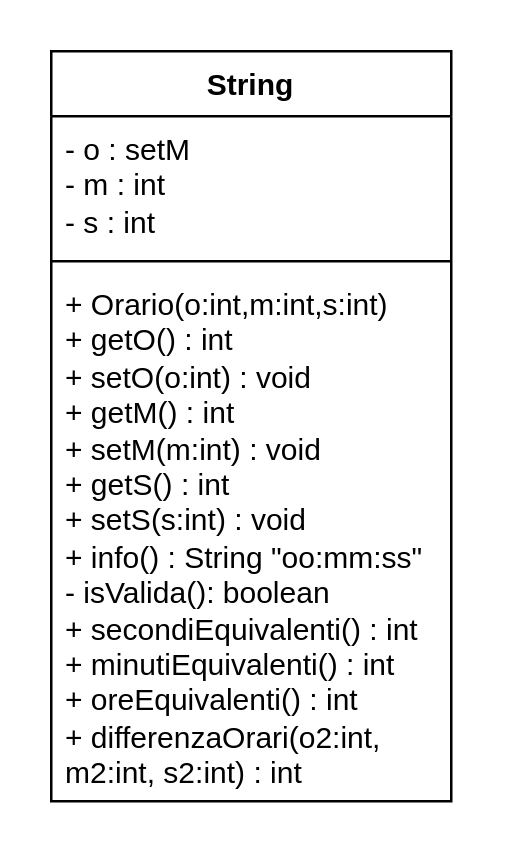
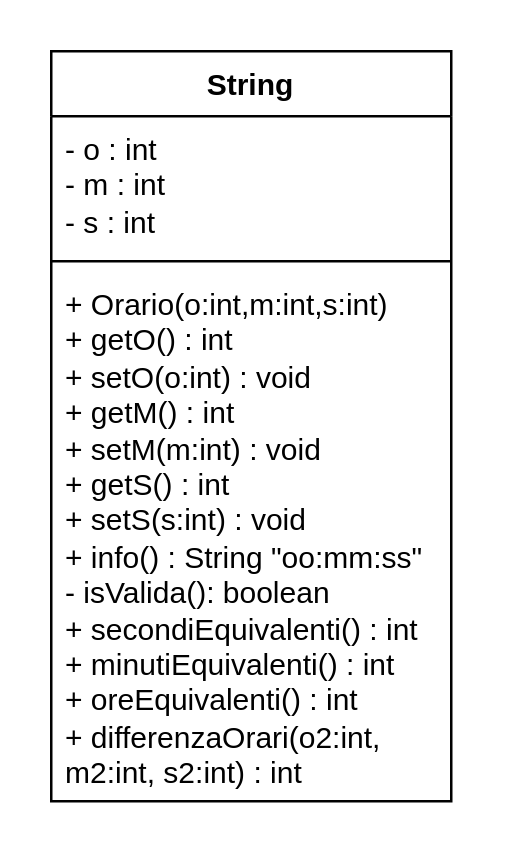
(135, 188) -> (122, 188)
